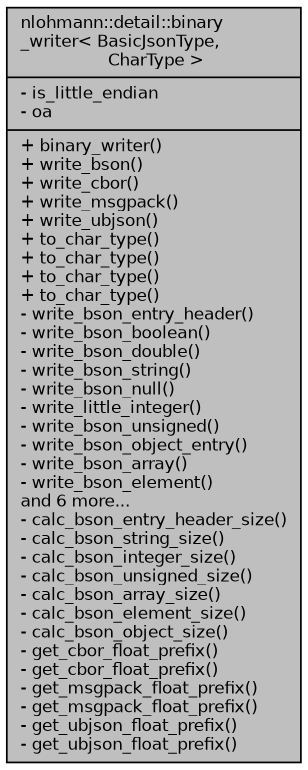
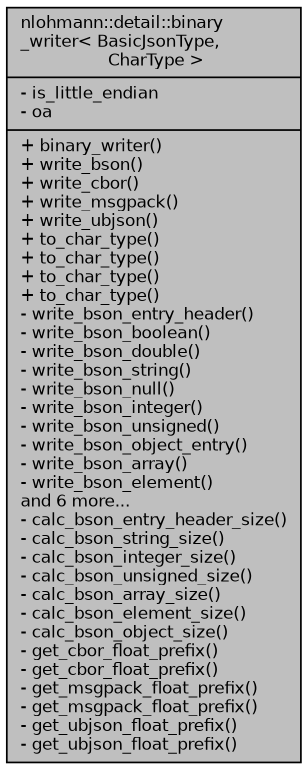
(111, 408) -> (112, 408)
